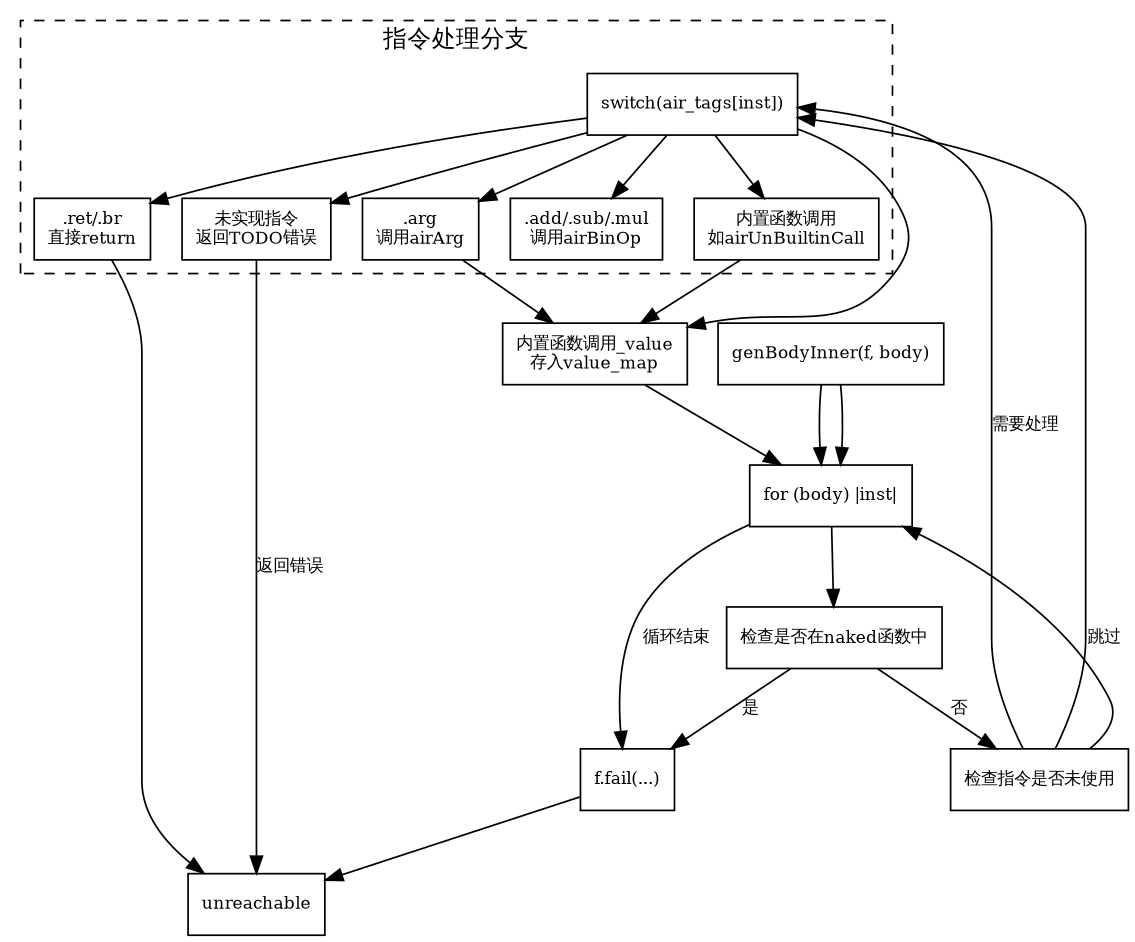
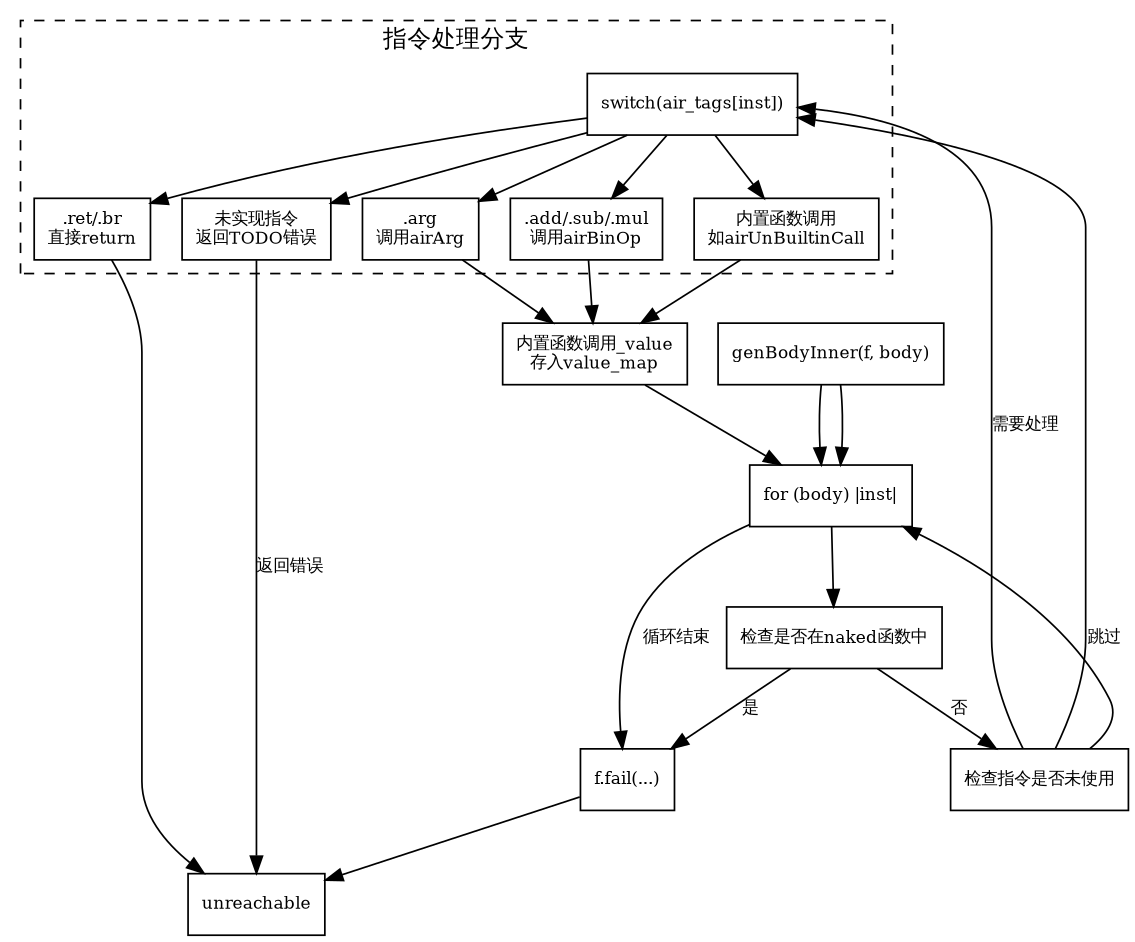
(904, 257) -> (590, 284)
